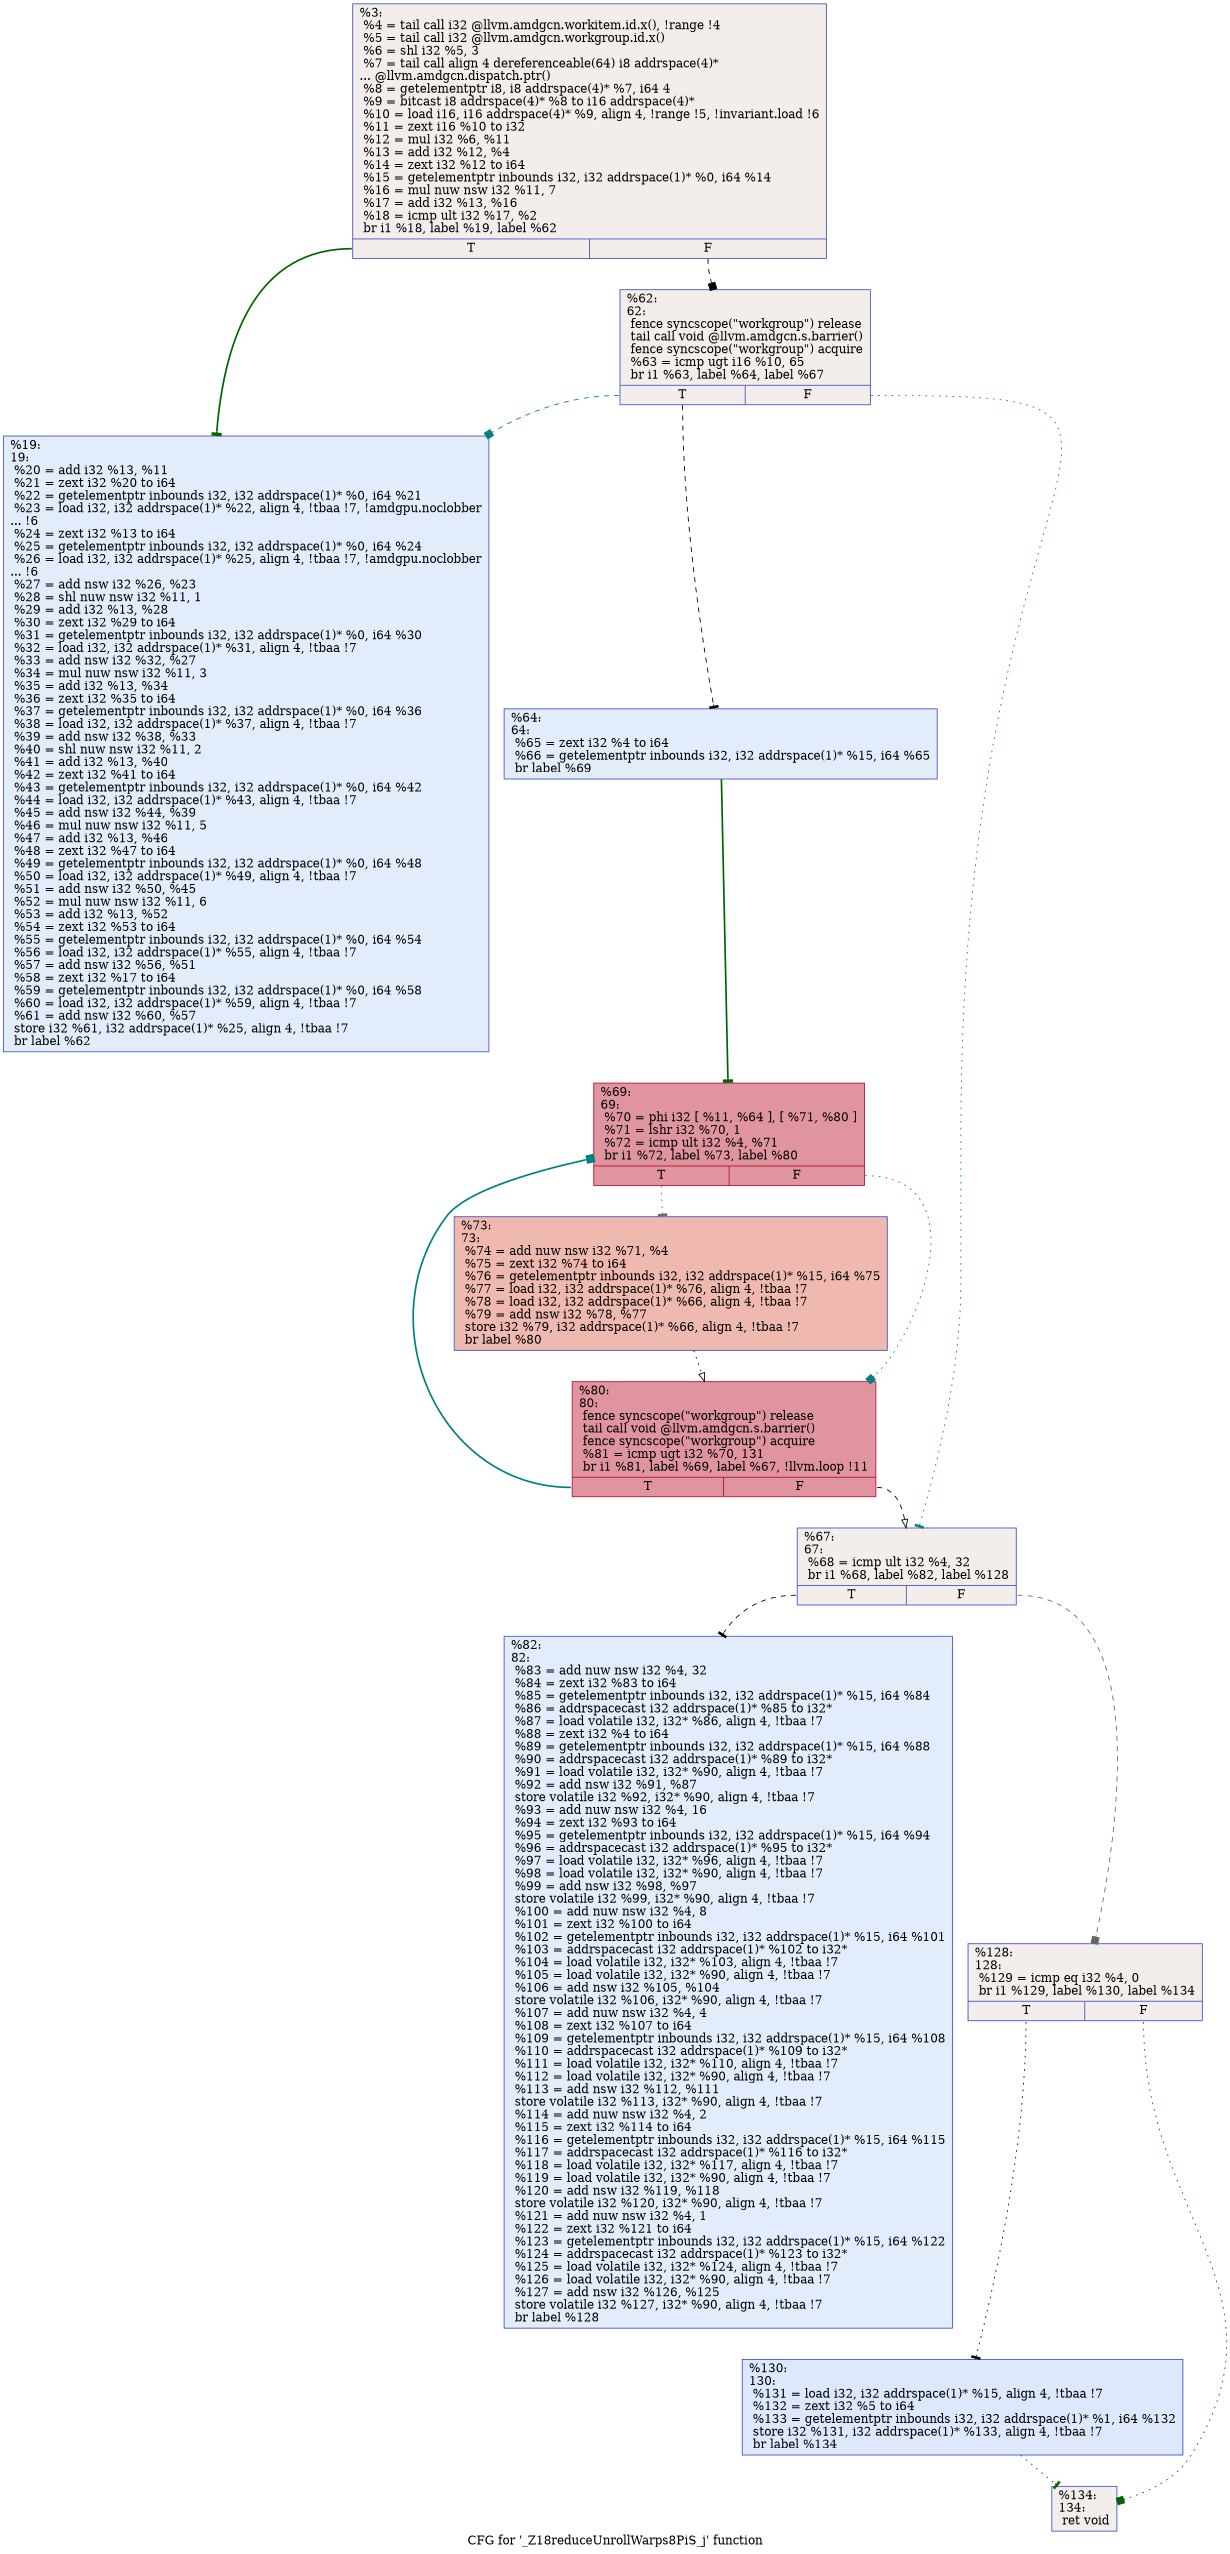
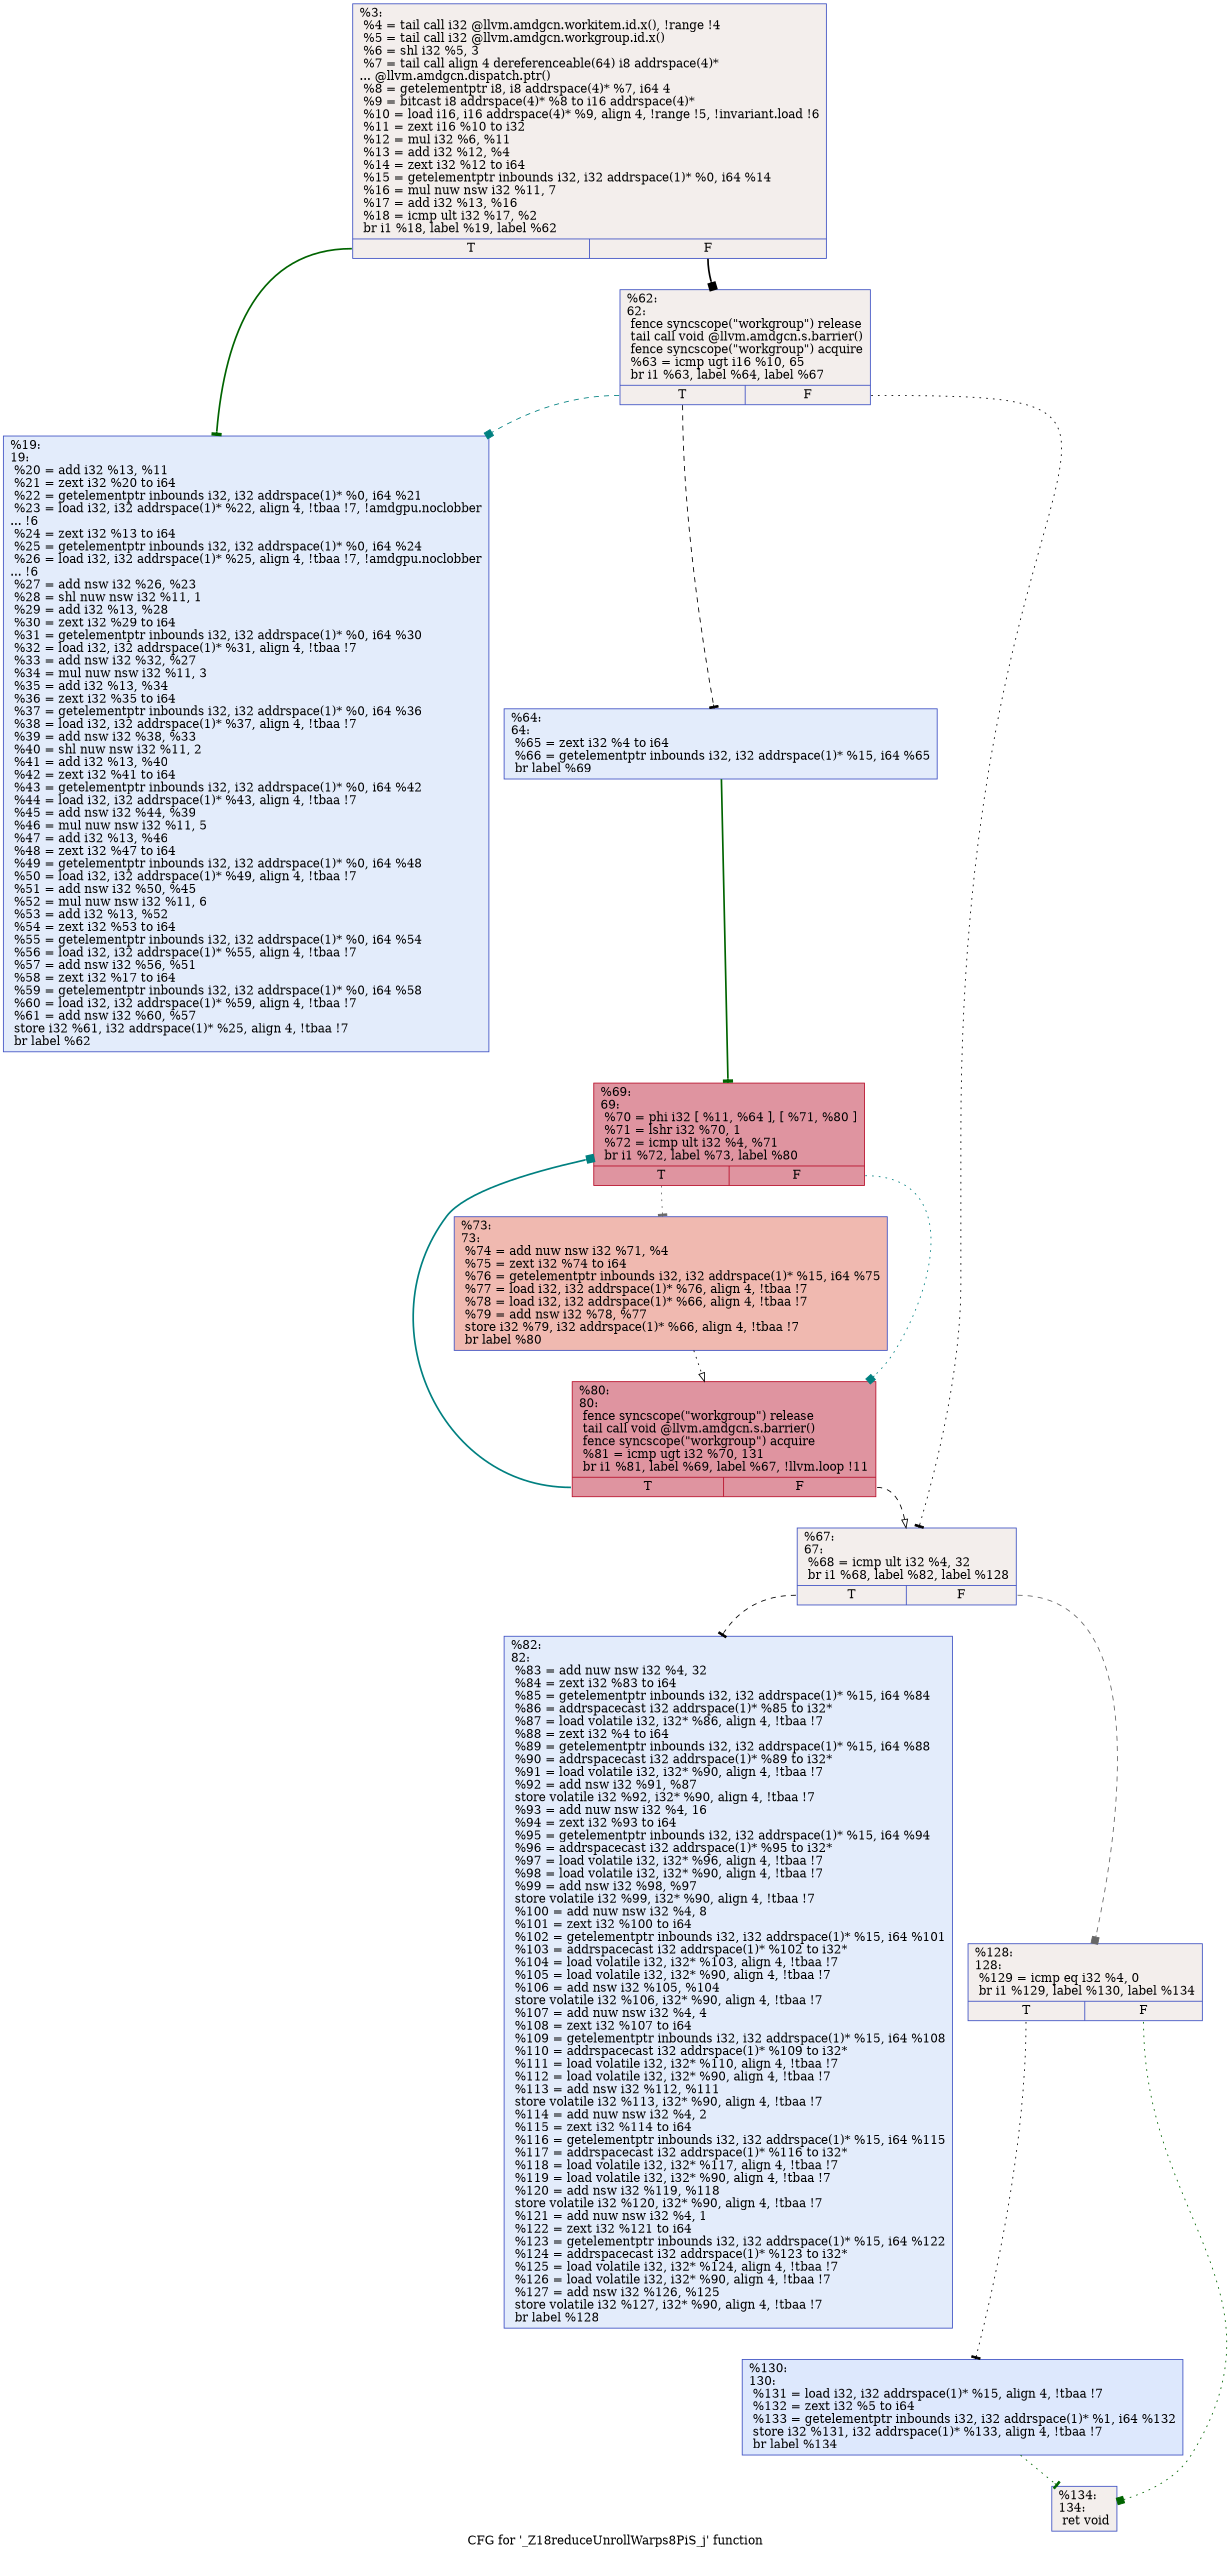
(709, 270) -> (709, 270)
(975, 876) -> (975, 876)
